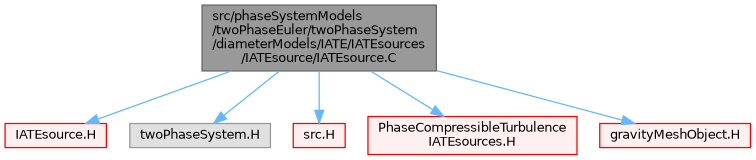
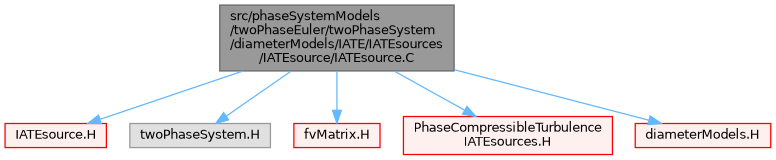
(319, 136) -> (337, 136)
(675, 136) -> (703, 136)
